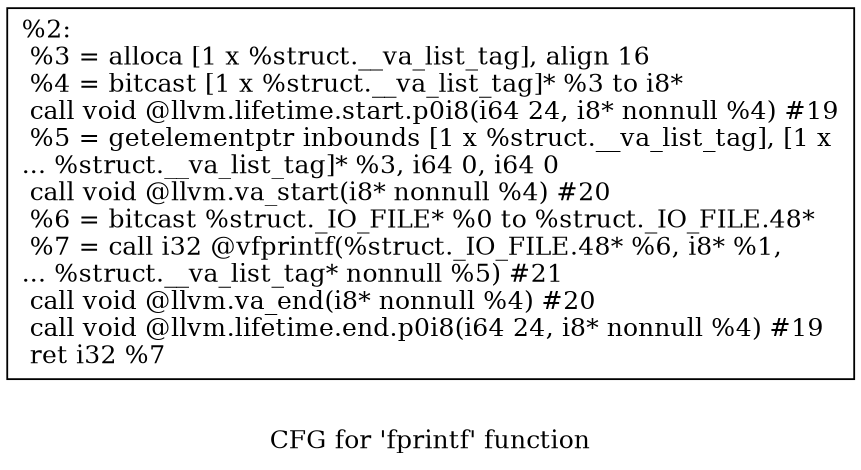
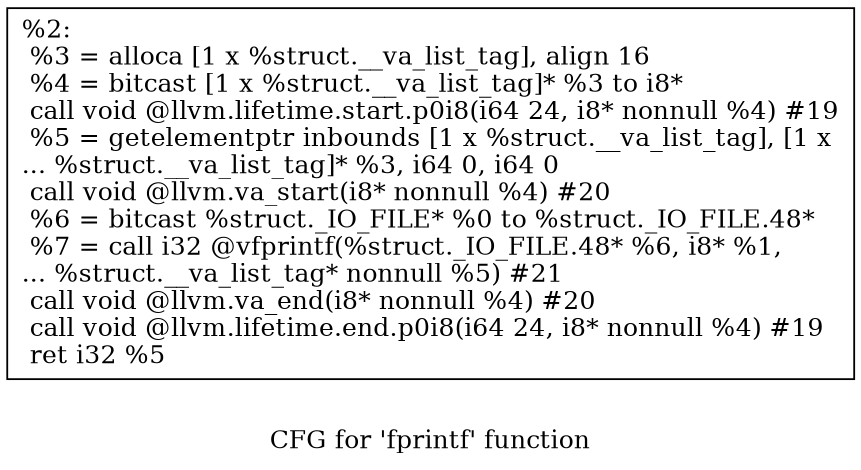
(94, 356) -> (94, 356)
